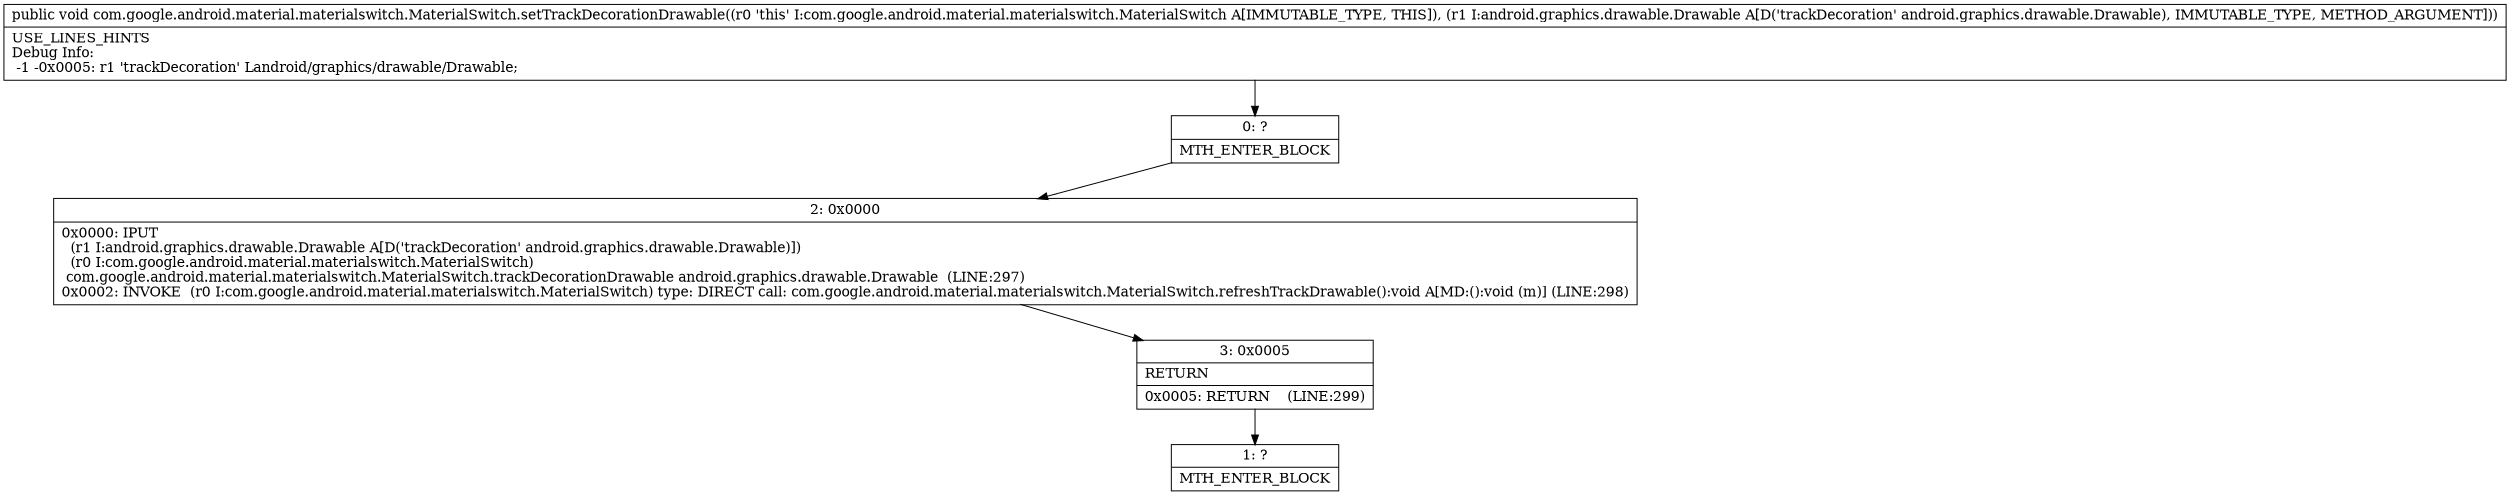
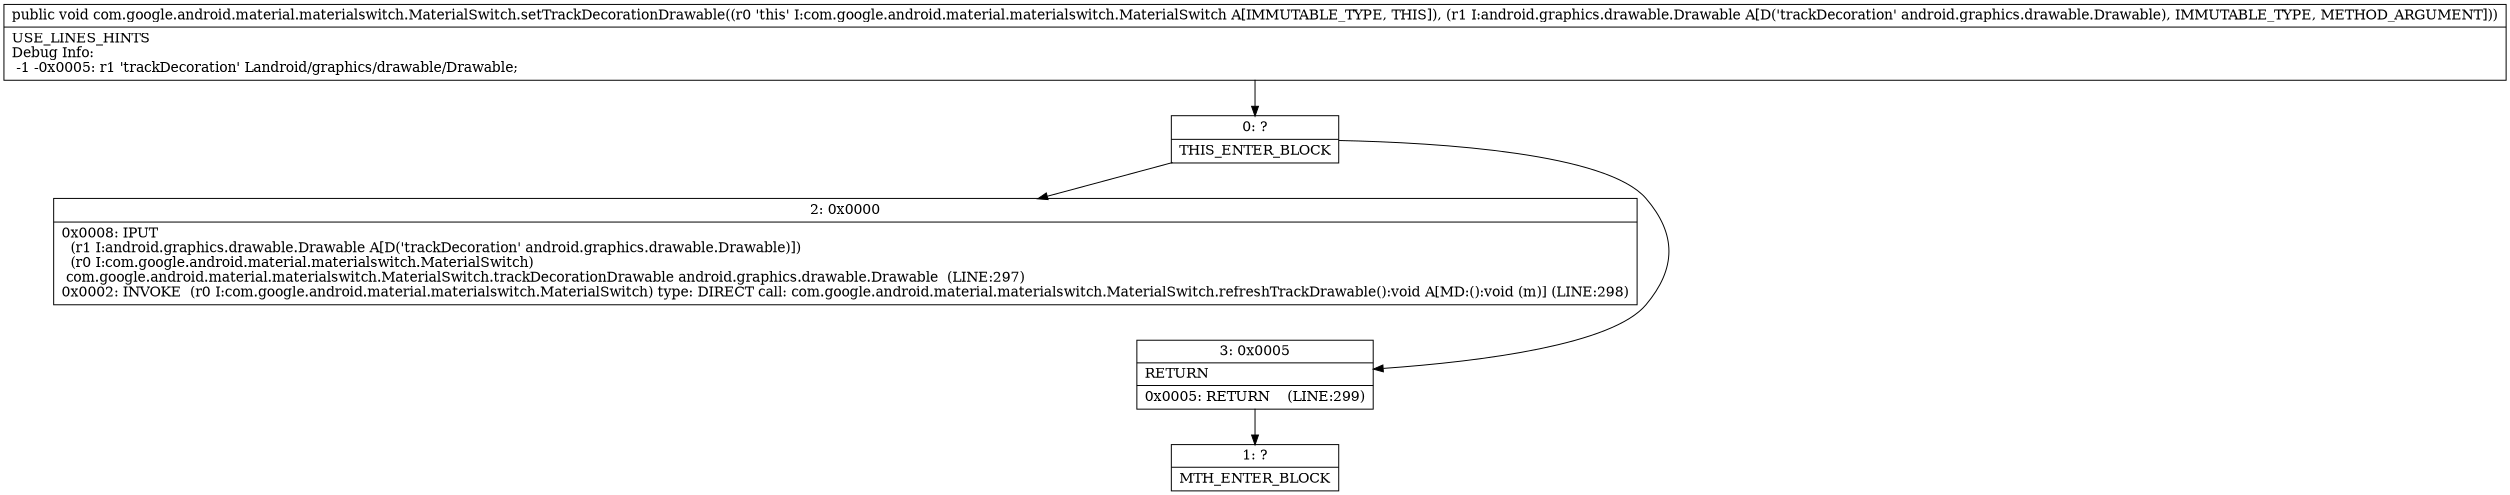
(1255, 151) -> (1255, 151)
(114, 233) -> (114, 233)
(1077, 321) -> (1665, 231)
